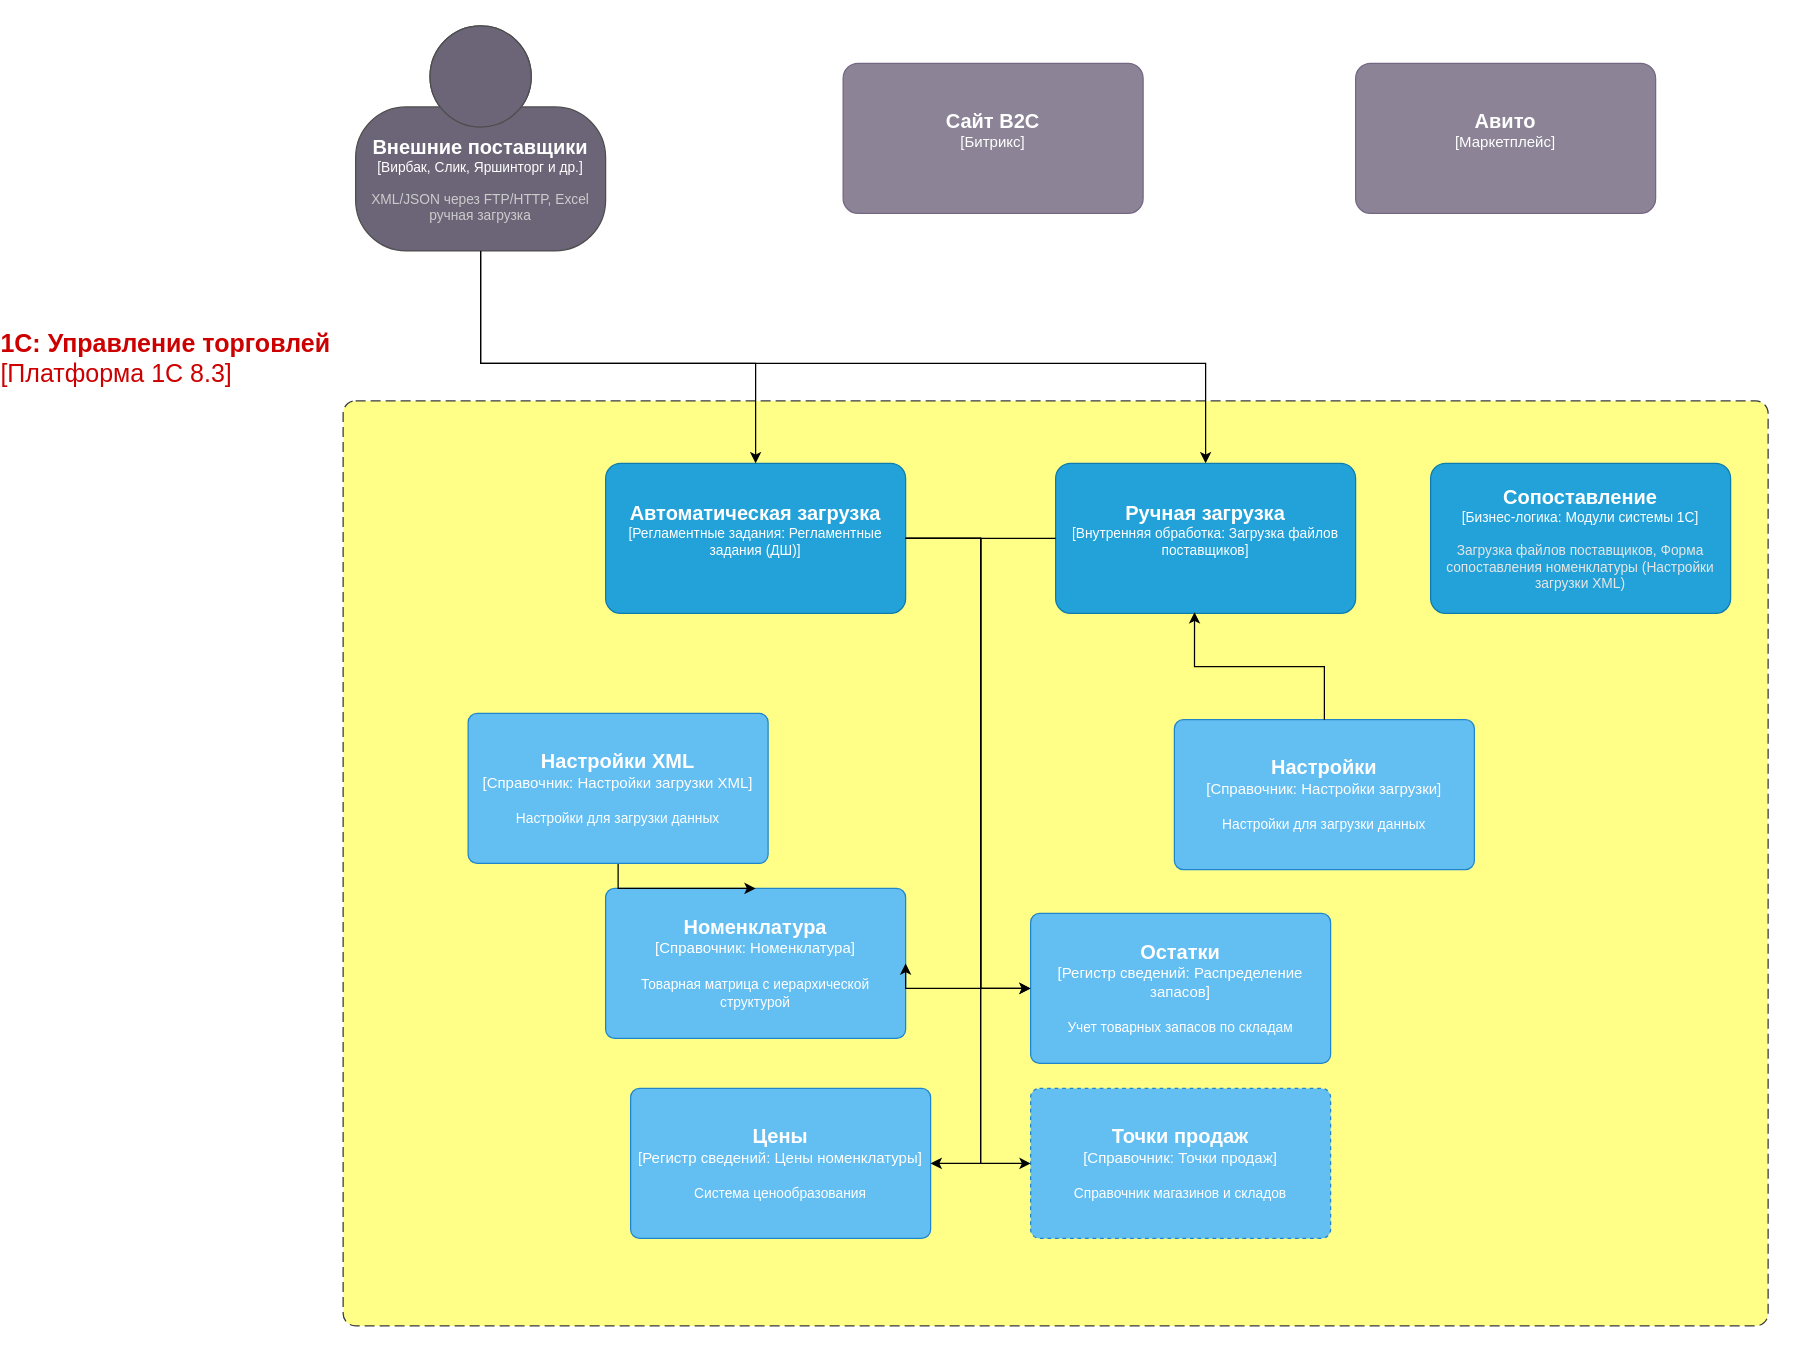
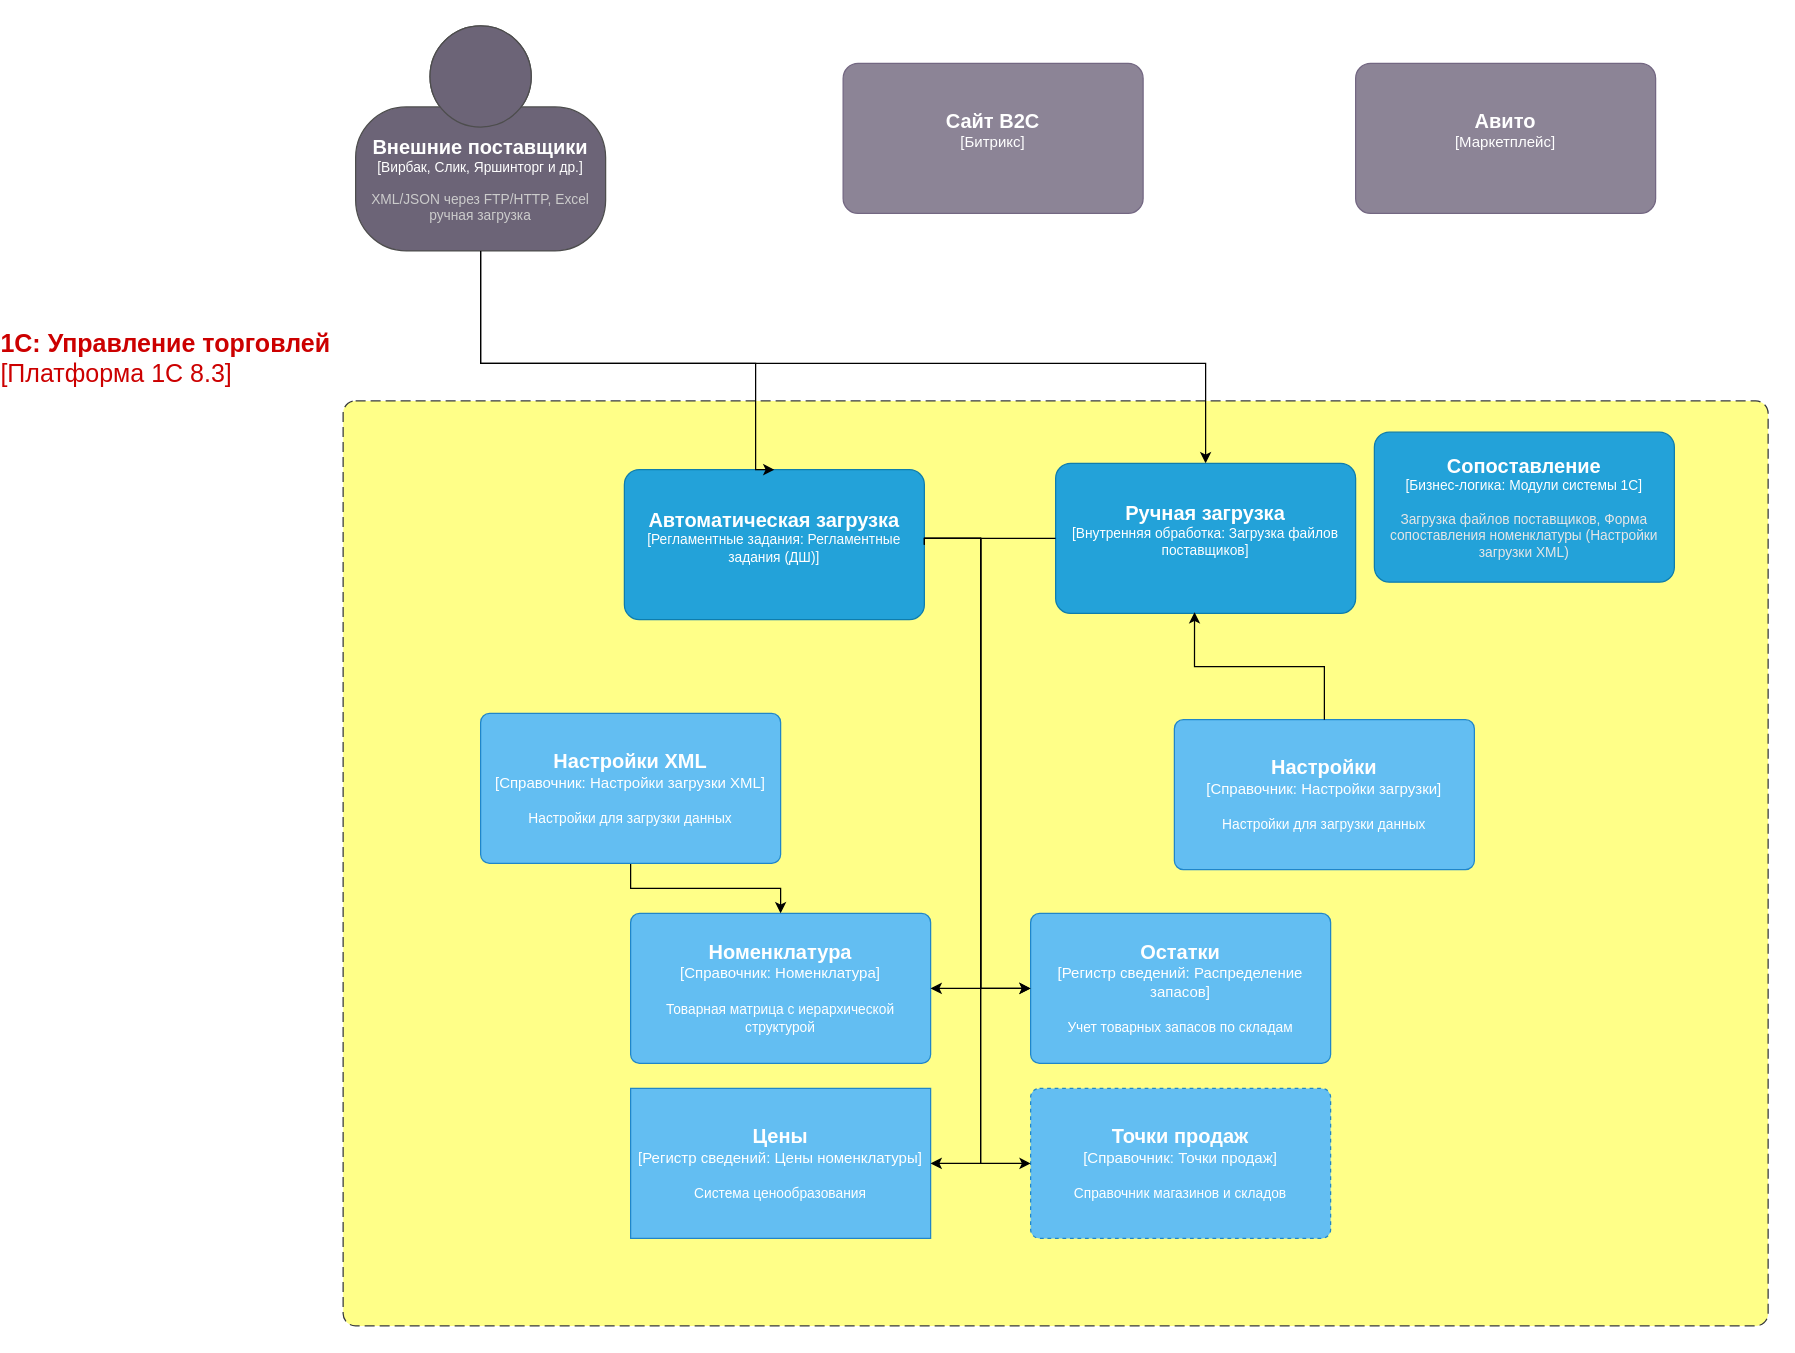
(756, 538) -> (774, 544)
(1581, 538) -> (1524, 507)
(618, 788) -> (631, 788)
(756, 963) -> (781, 988)
(781, 1163) -> (781, 1163)
